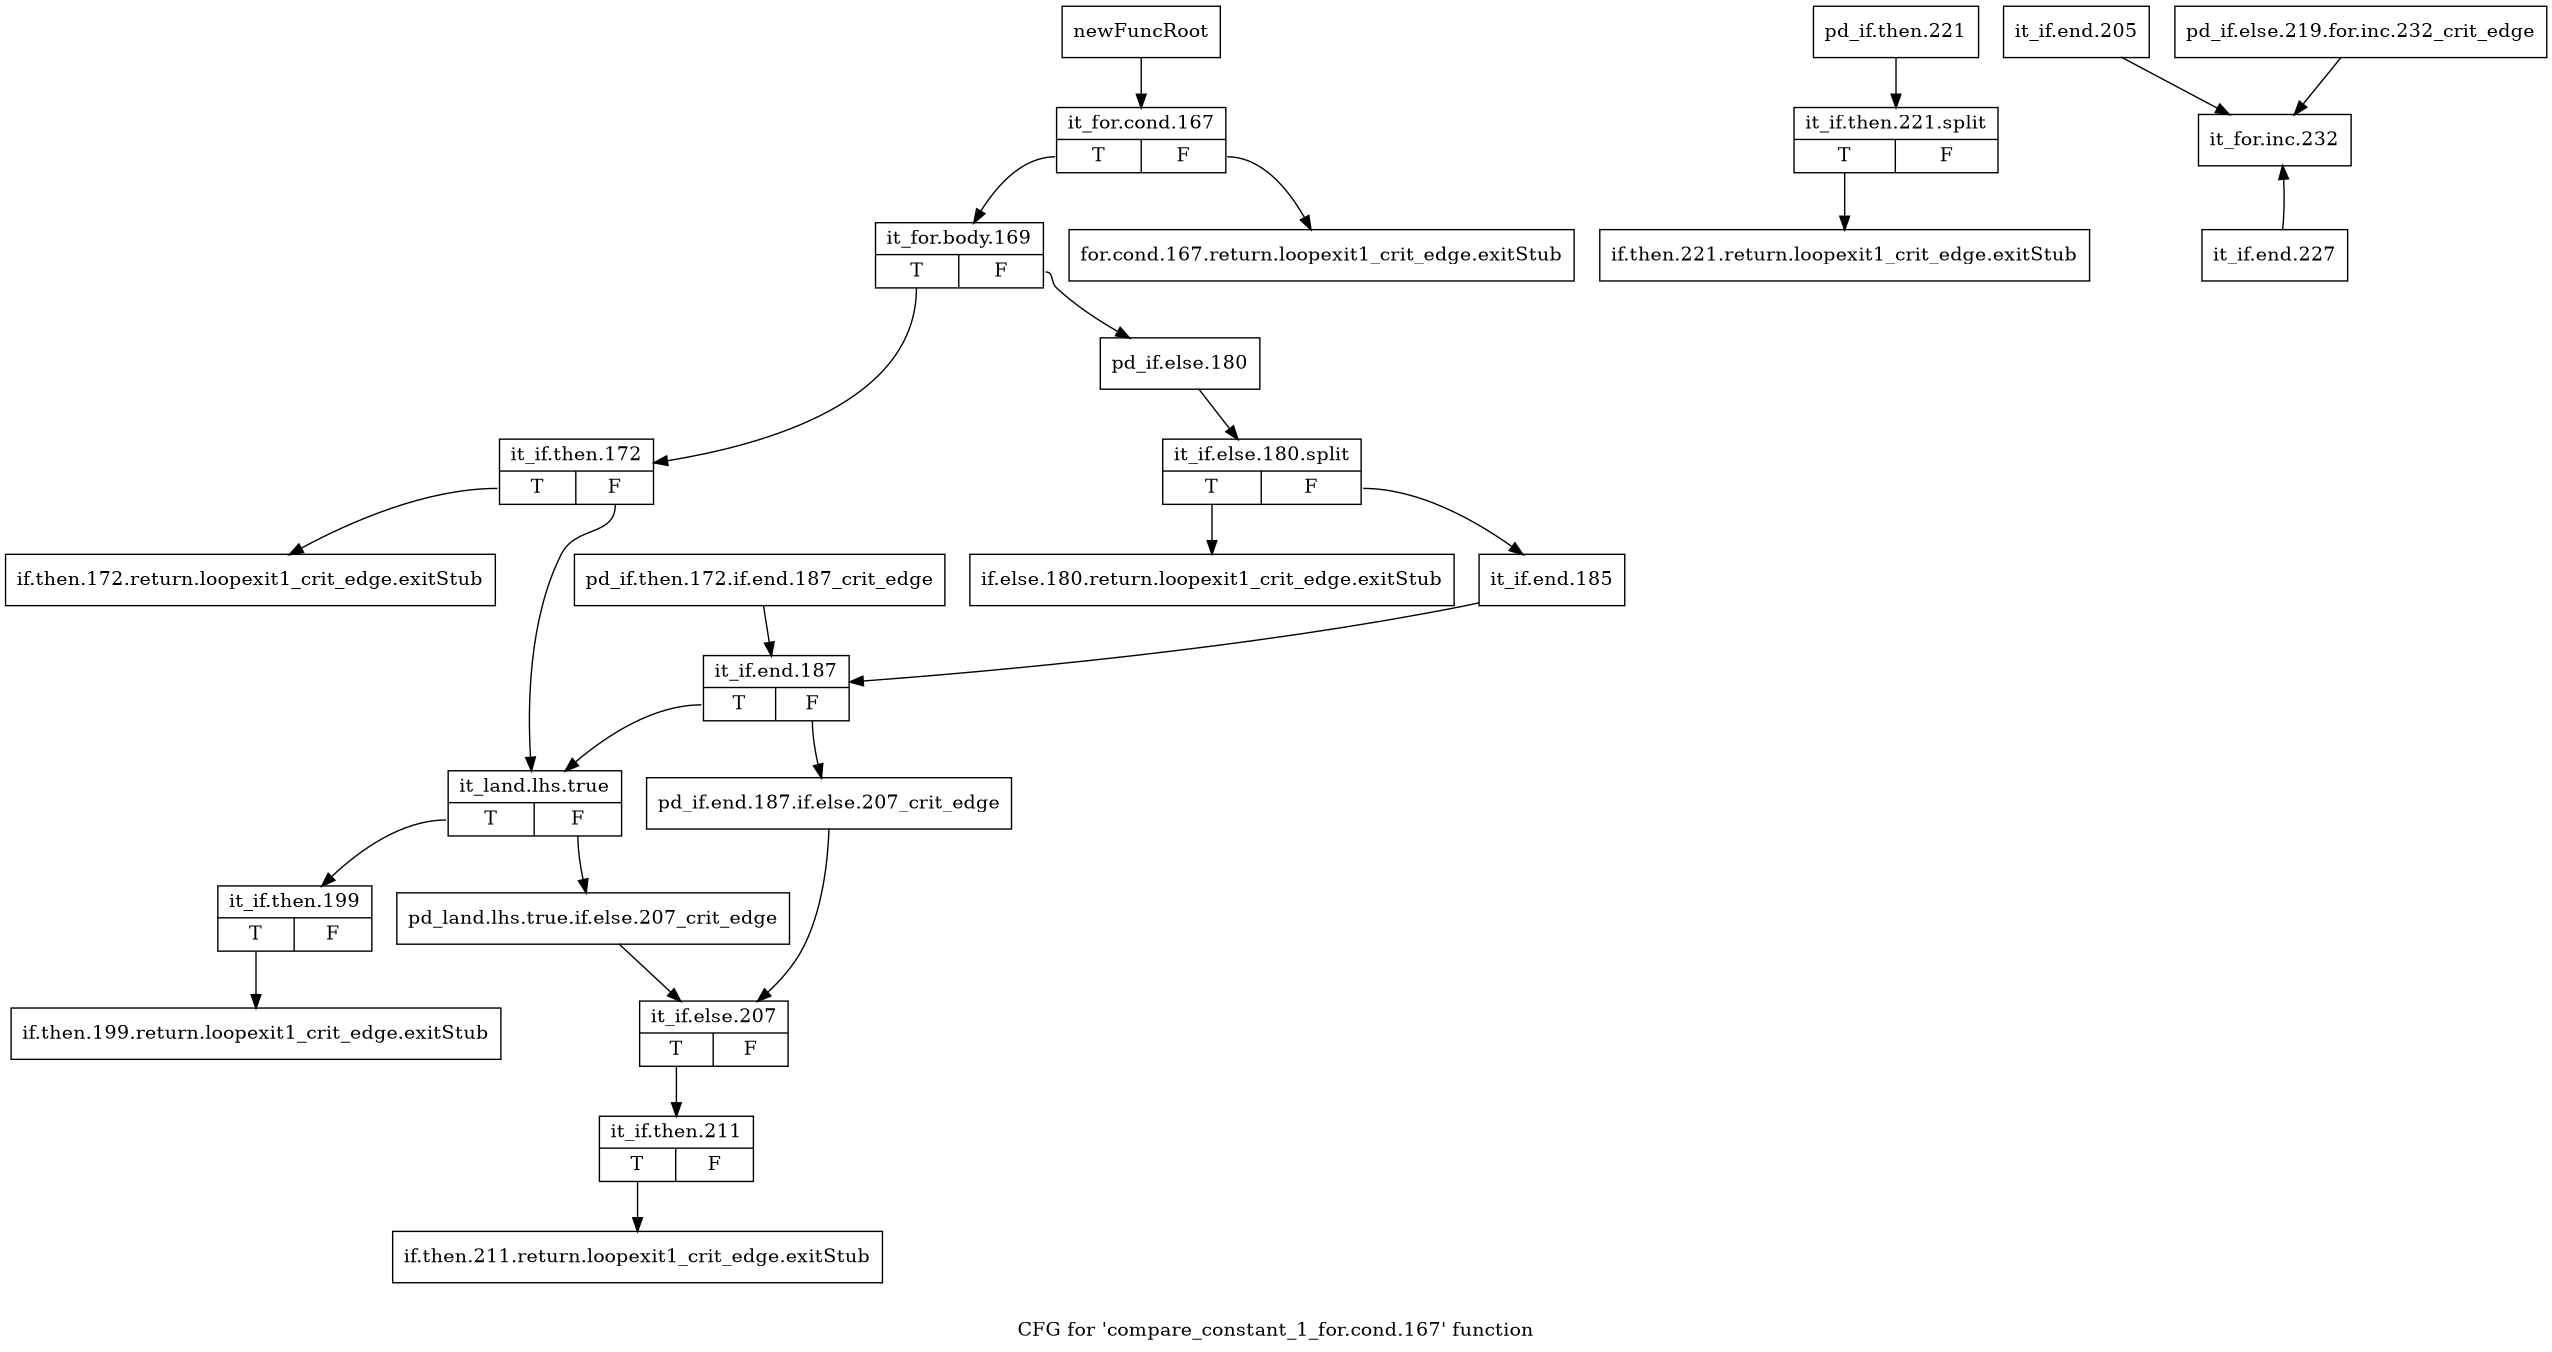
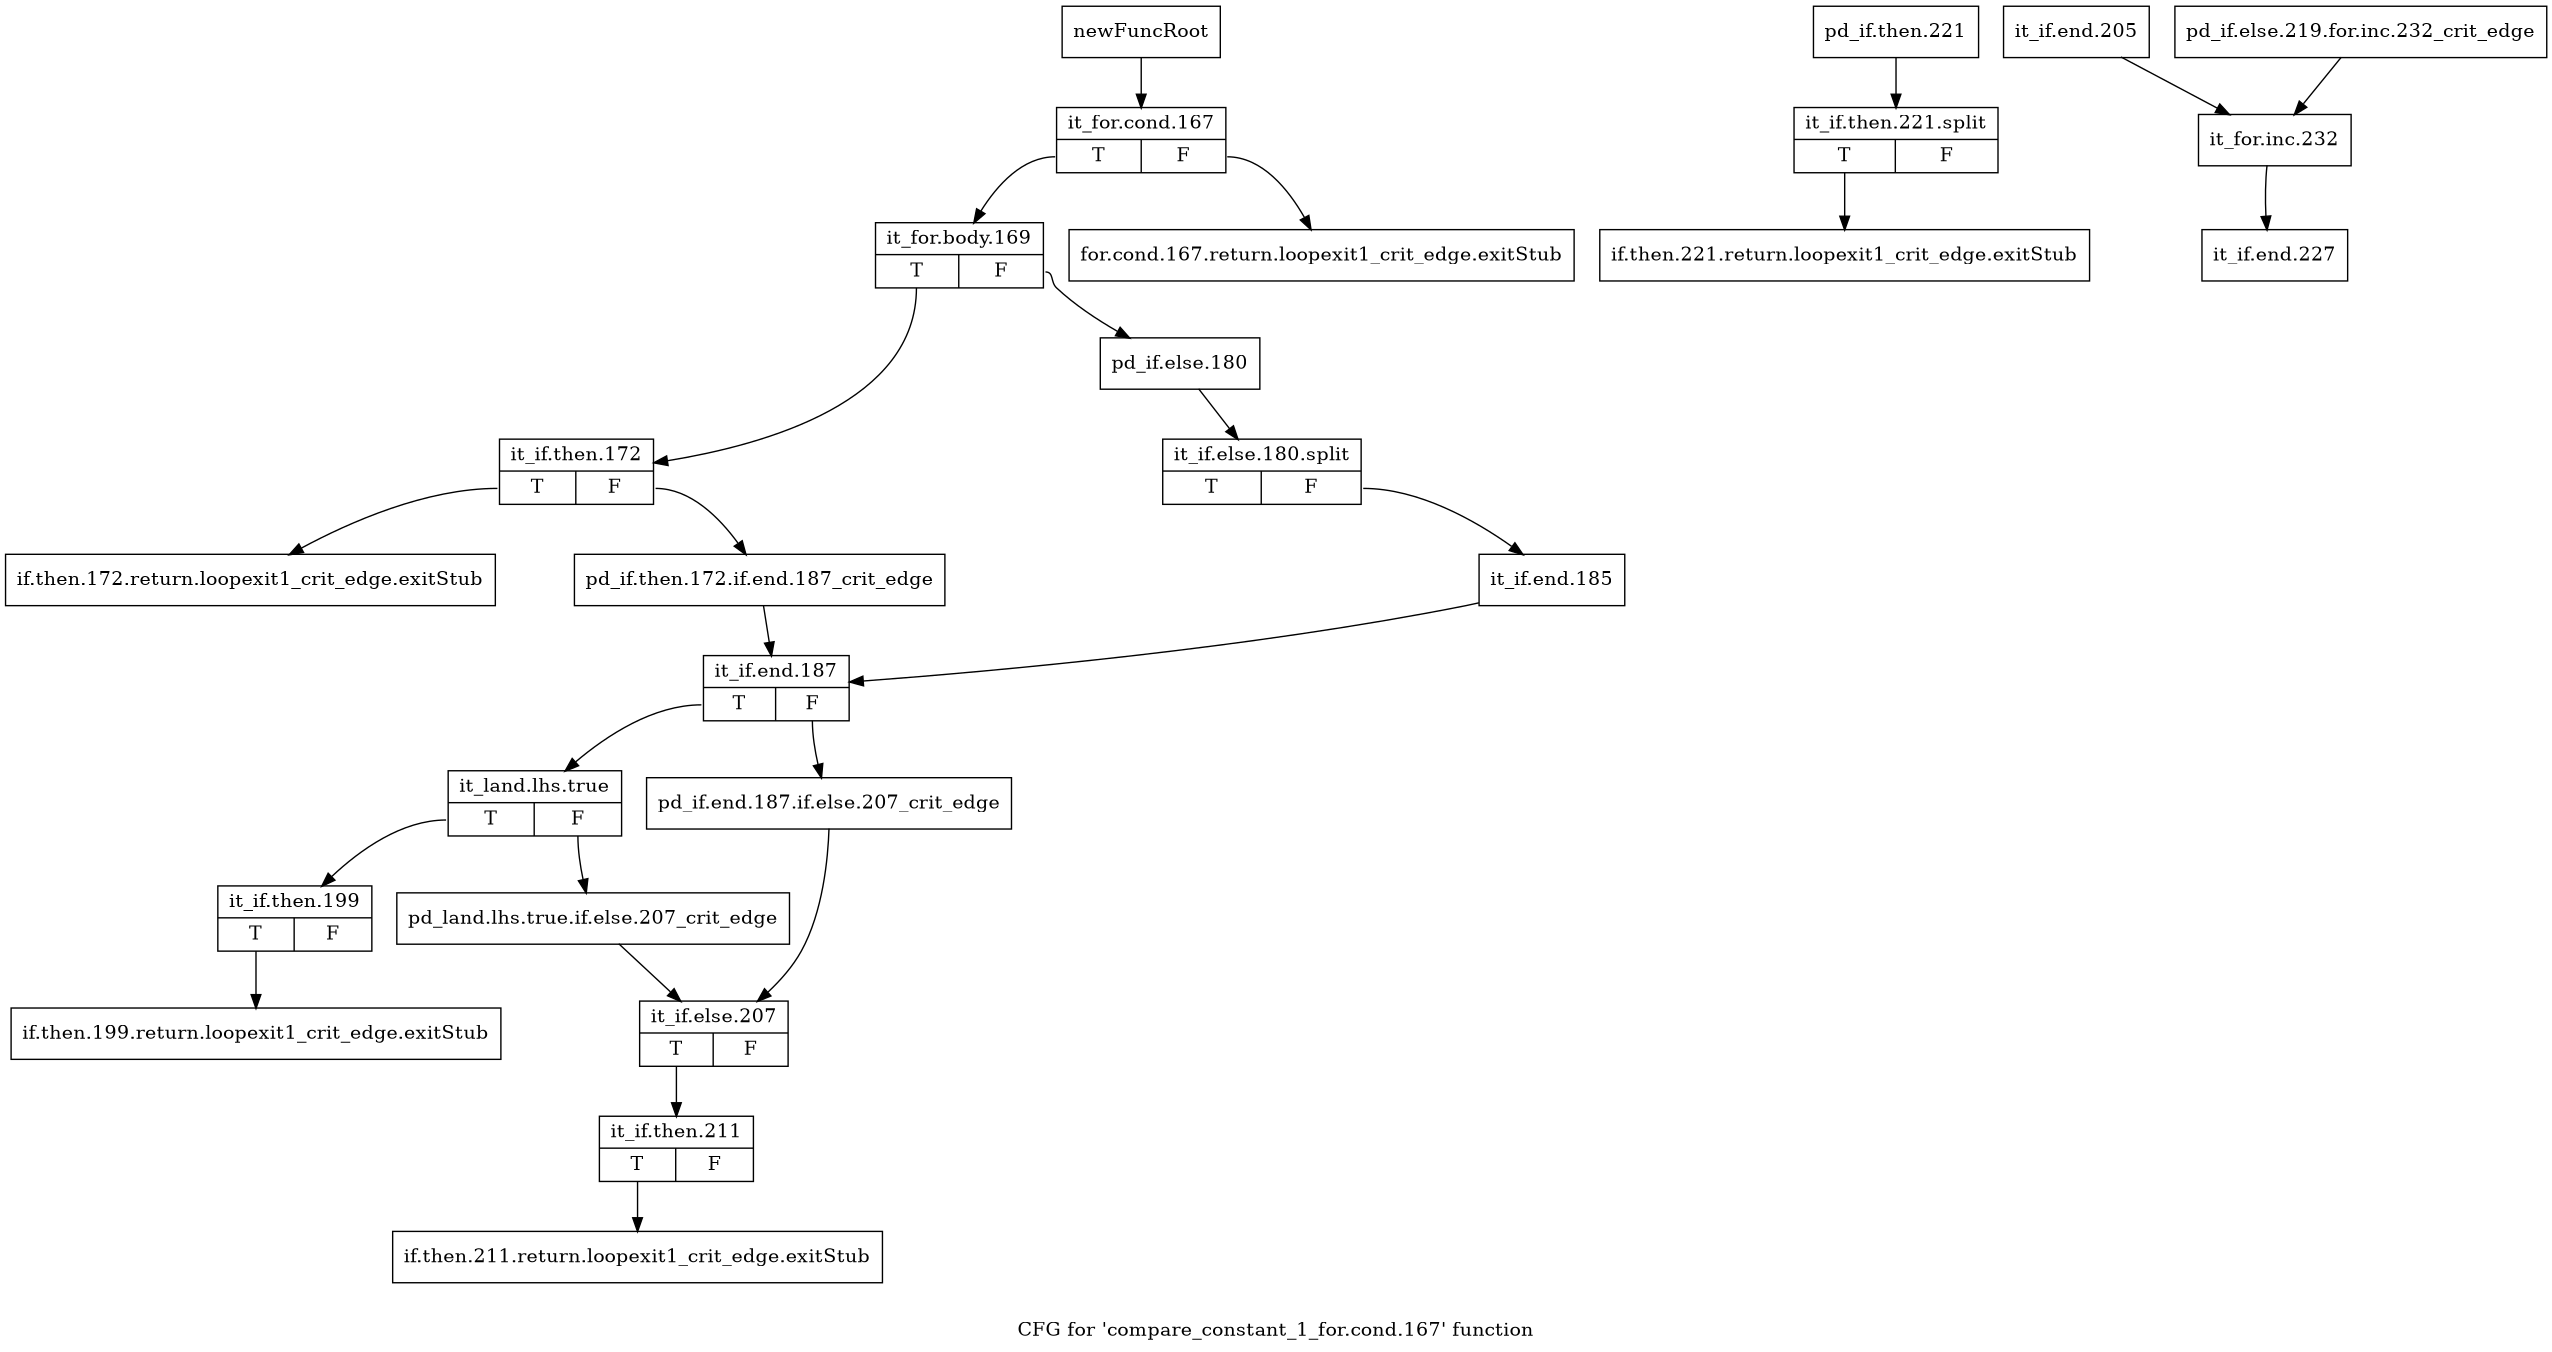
(2284, 205) -> (2266, 191)
(1212, 580) -> none
(540, 615) -> (703, 506)
